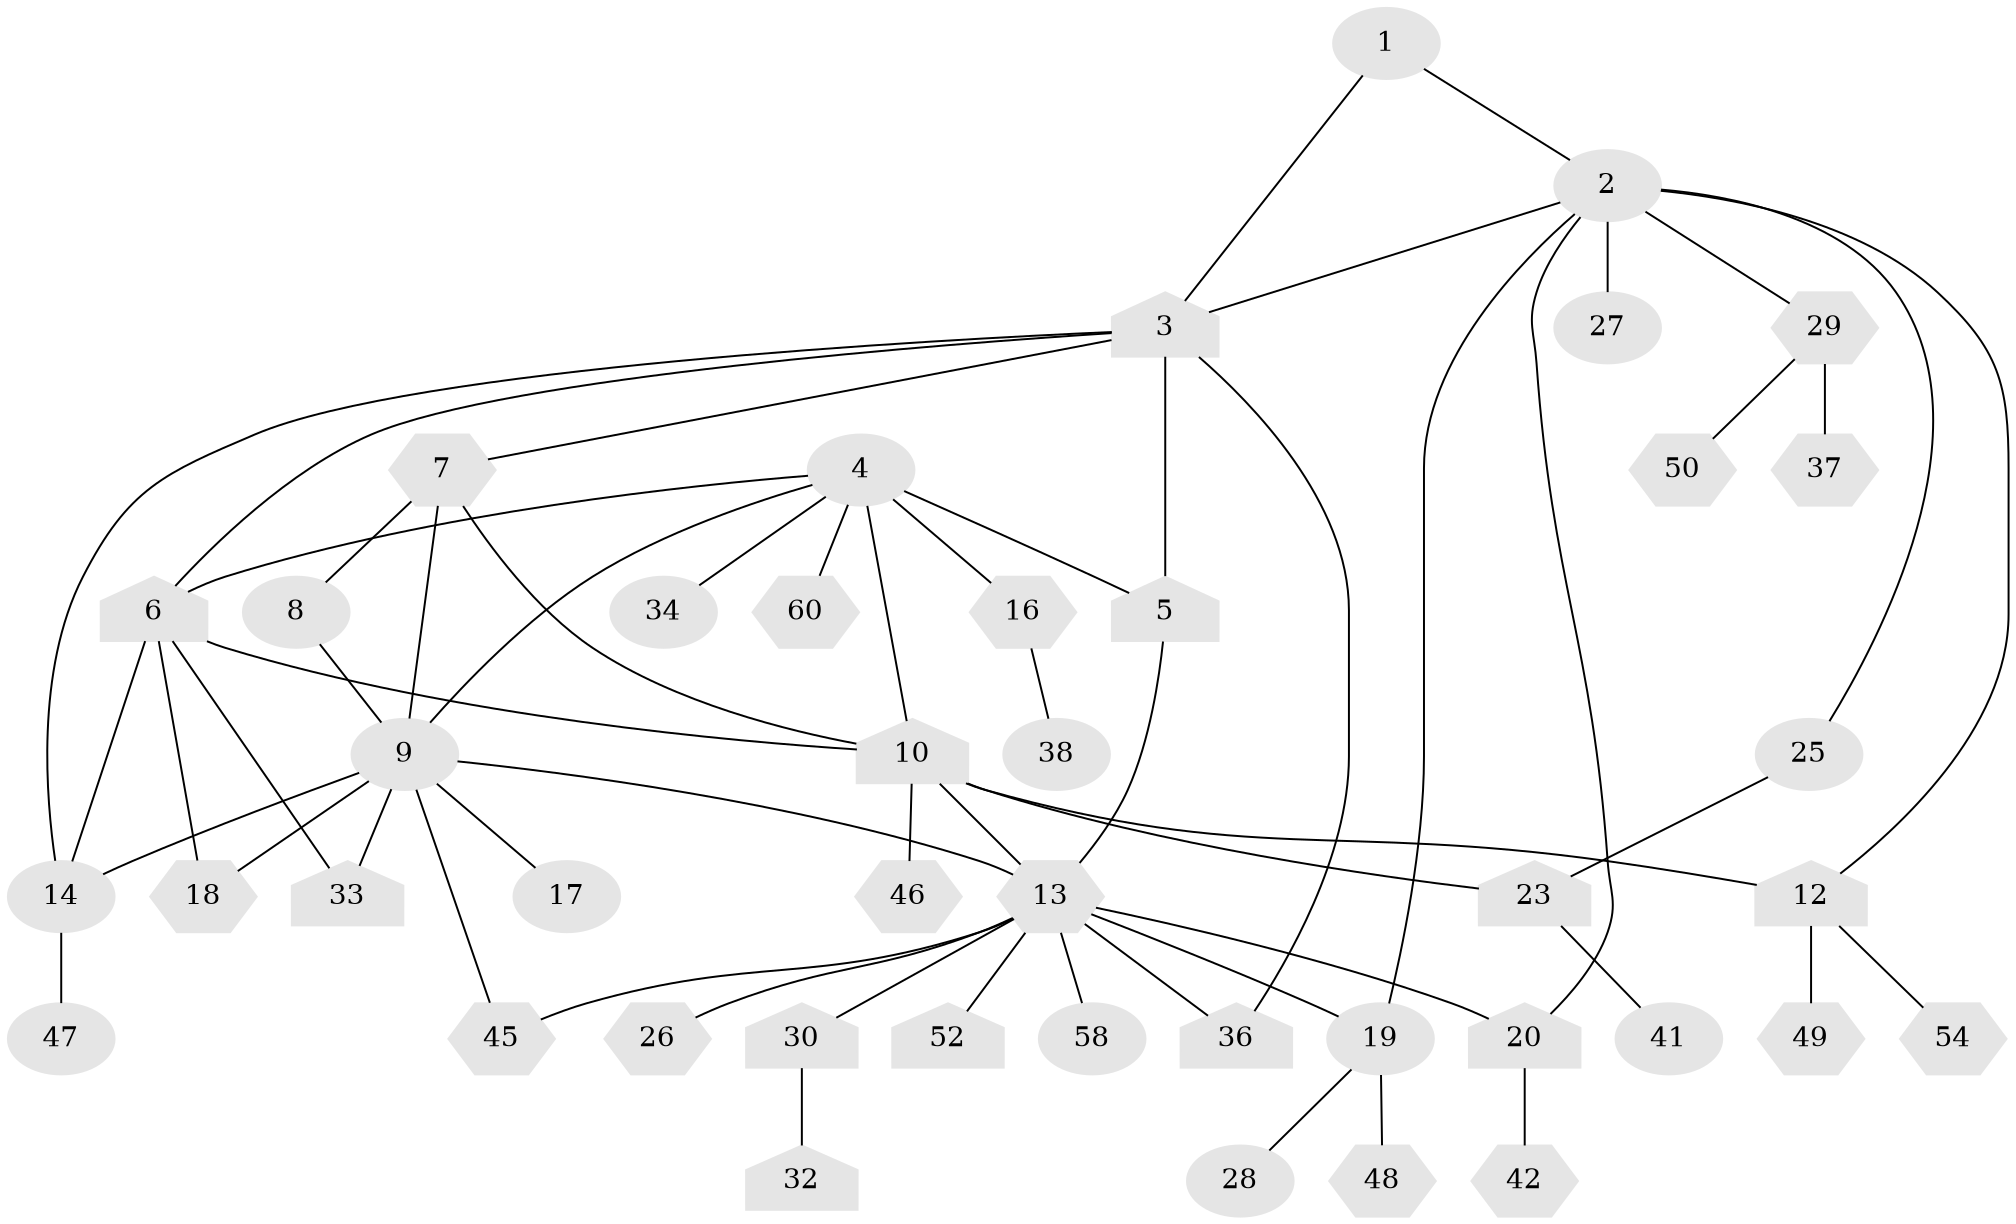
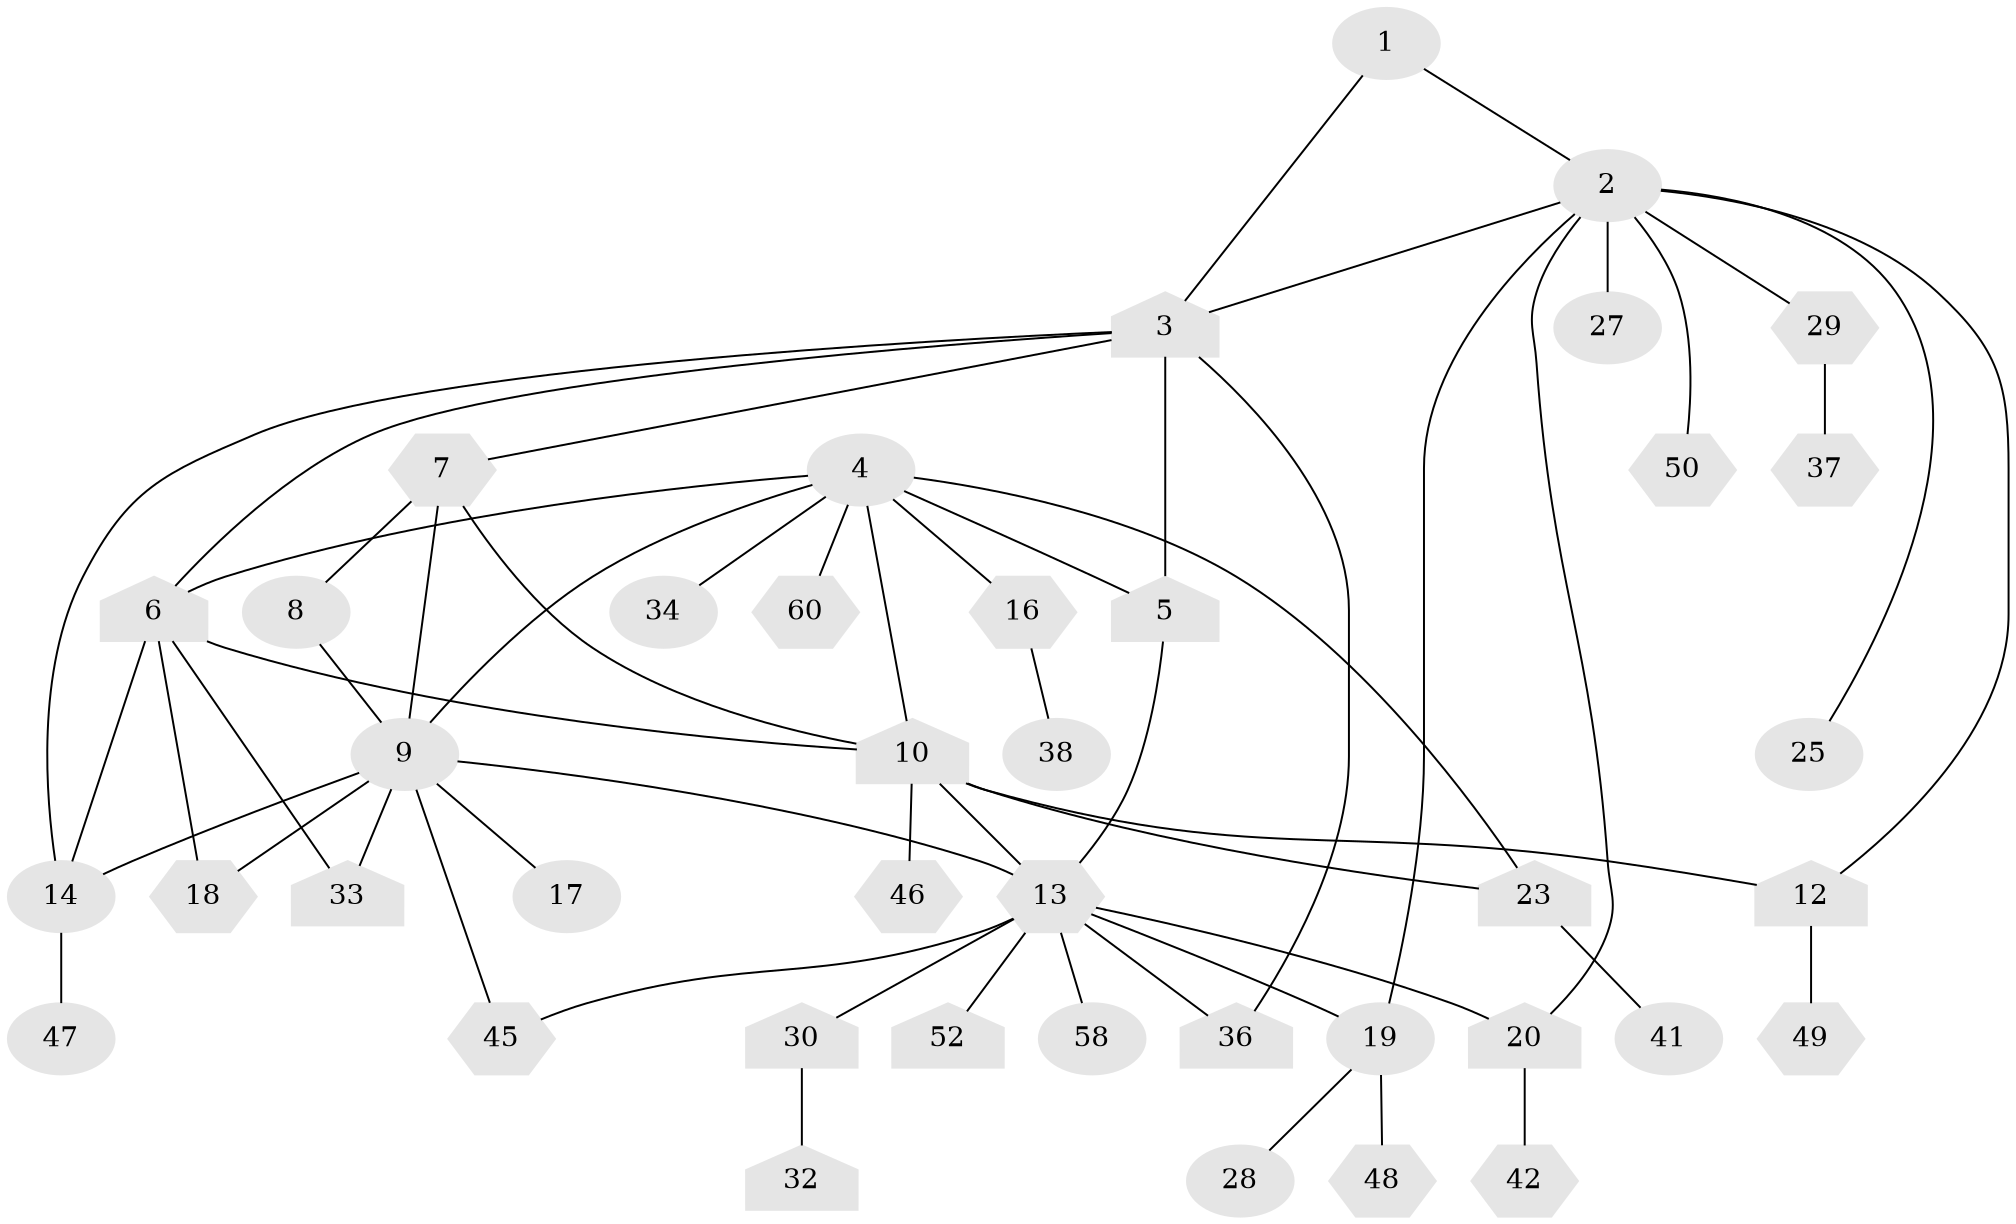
(1754, 399) -> (1685, 319)
(1669, 827) -> (1264, 596)
(658, 1039) -> none
(1953, 1039) -> none
